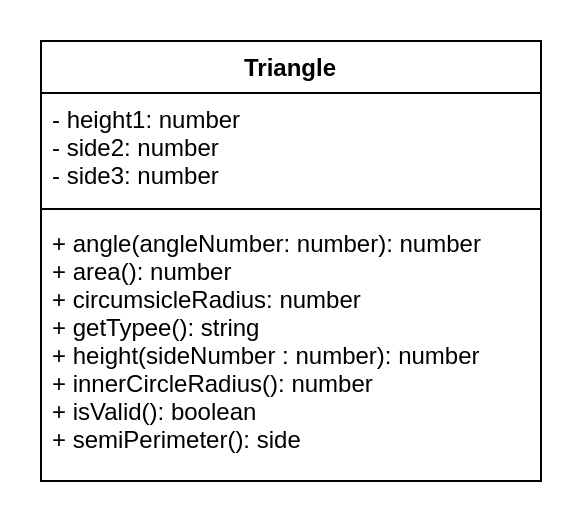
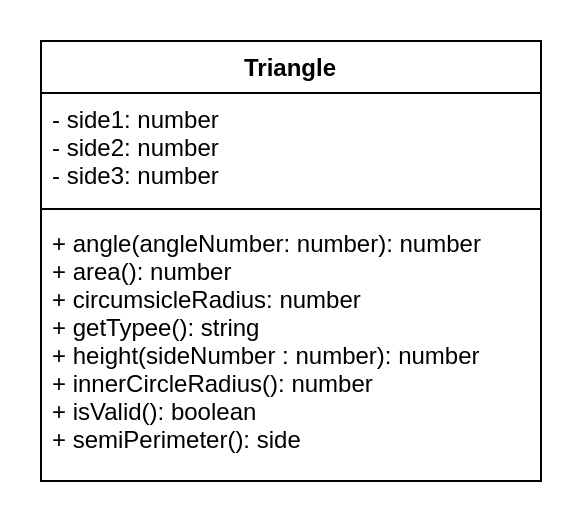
(154, 120) -> (140, 120)
